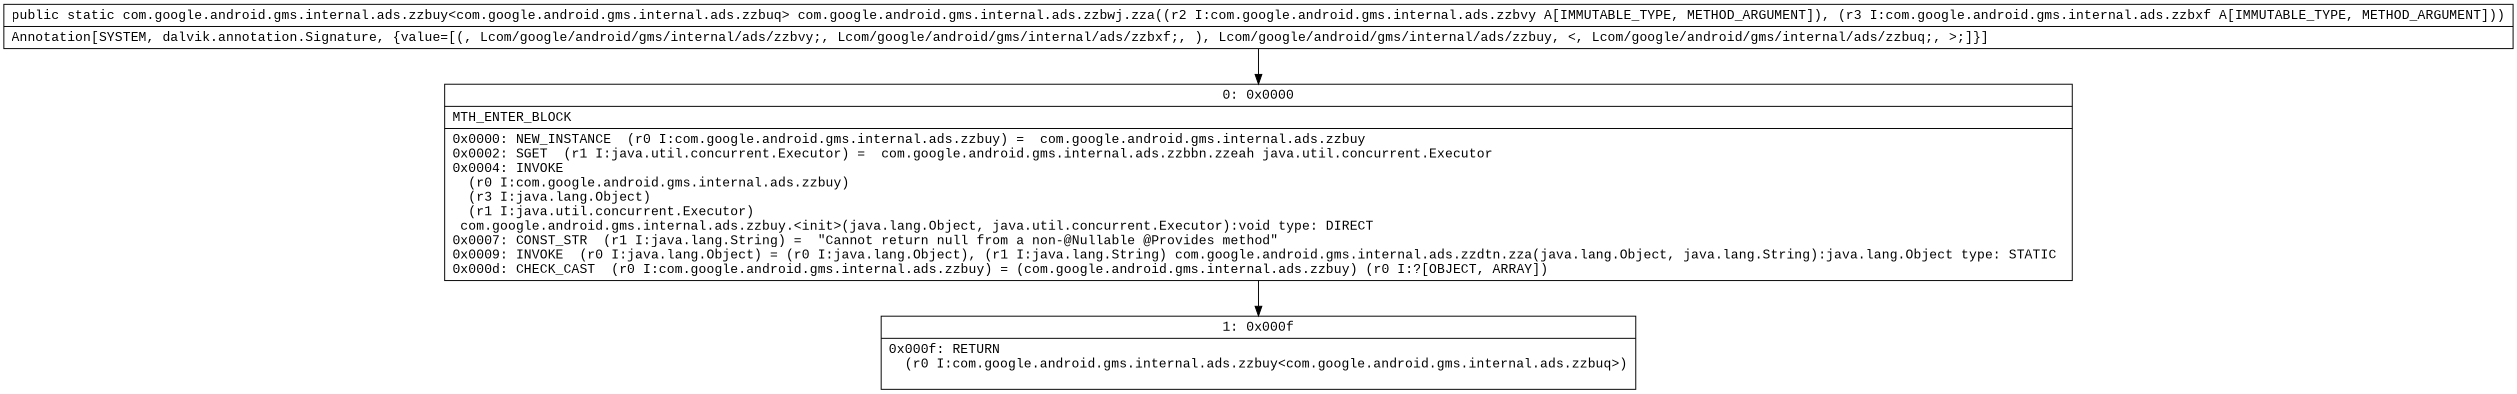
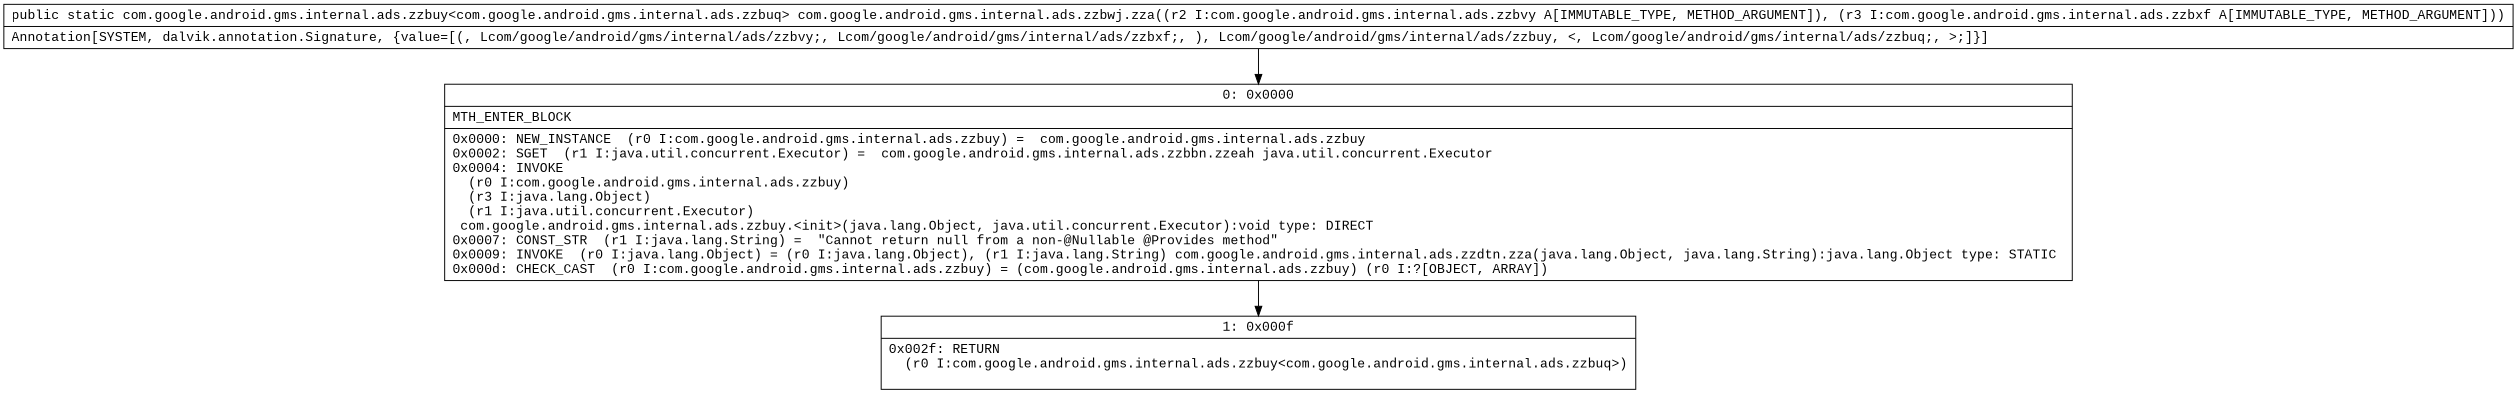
(953, 349) -> (953, 349)
